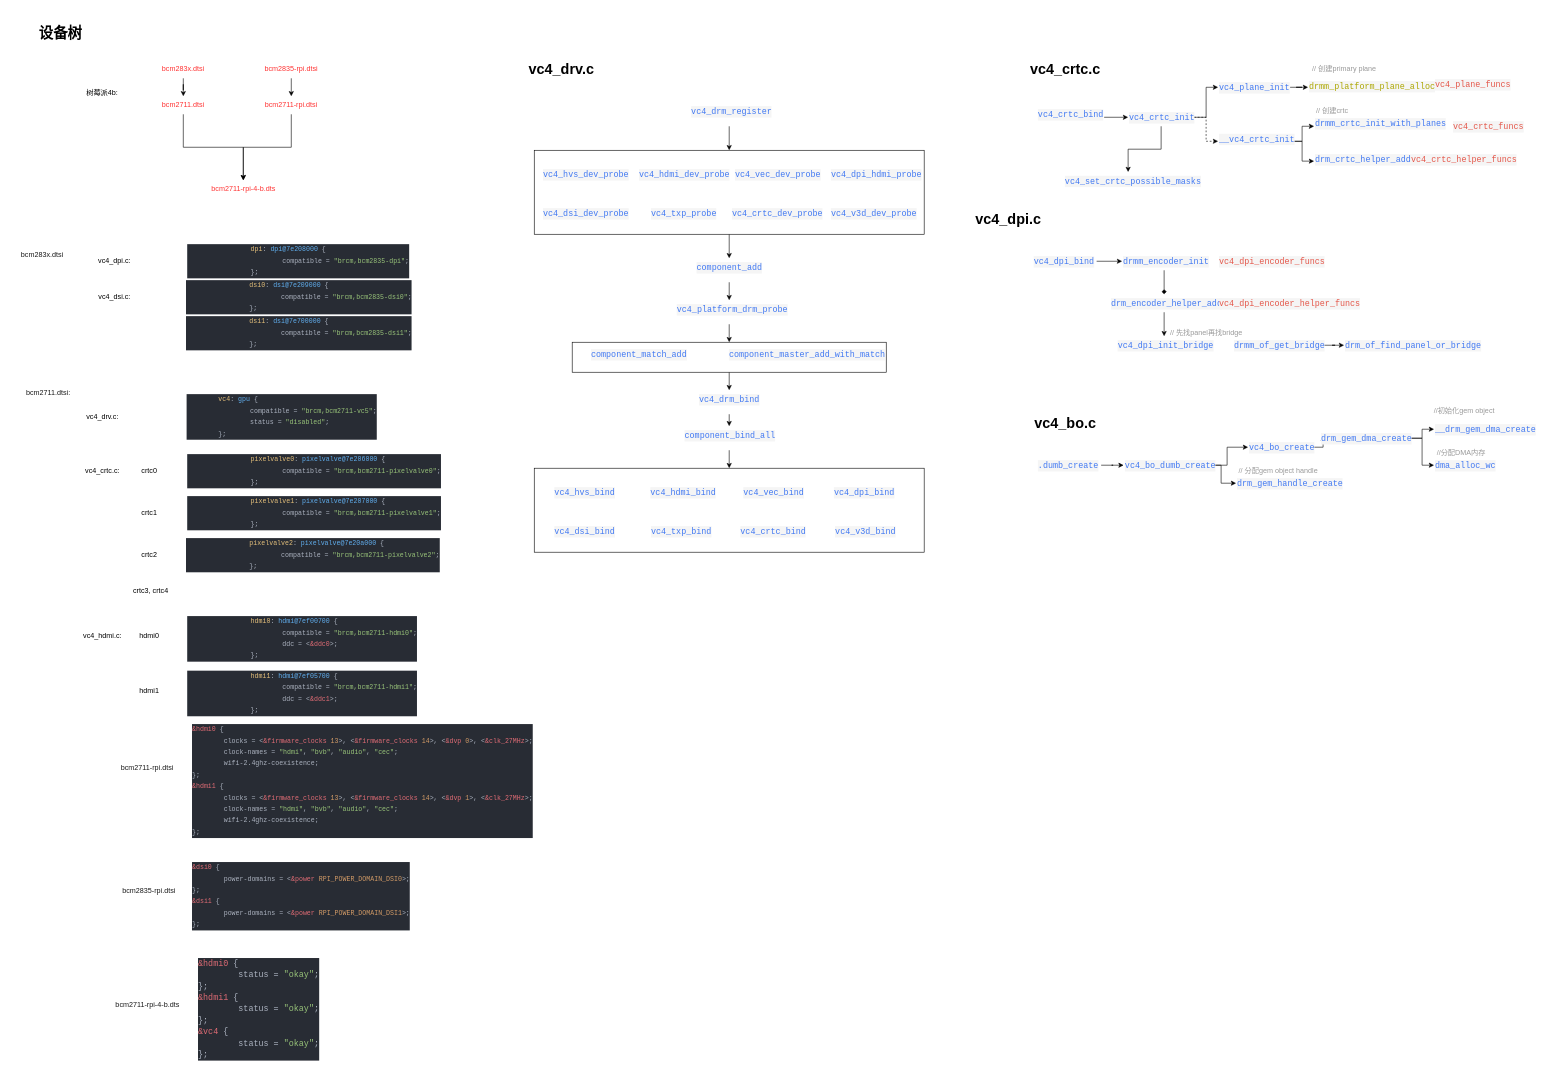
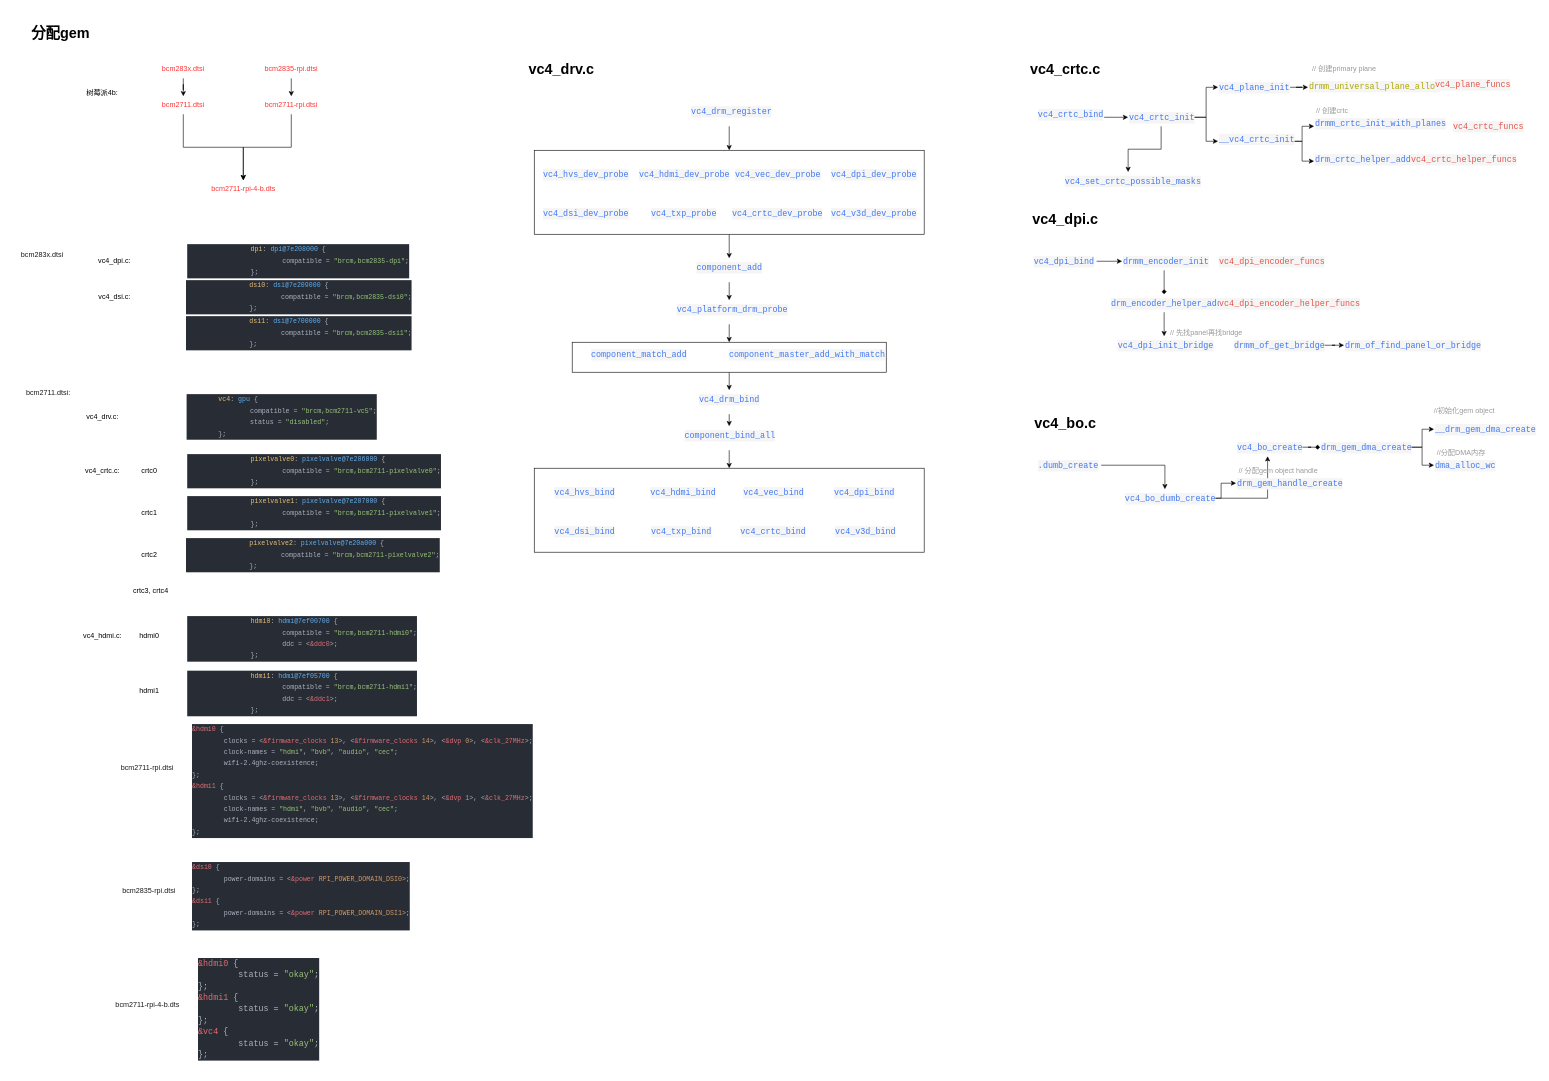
(61, 33) -> (61, 33)
(1356, 86) -> (1357, 86)
(1206, 134) -> (1206, 134)
(866, 174) -> (865, 174)
(1008, 219) -> (1065, 219)
(1365, 438) -> (1365, 447)
(1280, 447) -> (1268, 447)
(1165, 465) -> (1165, 498)
